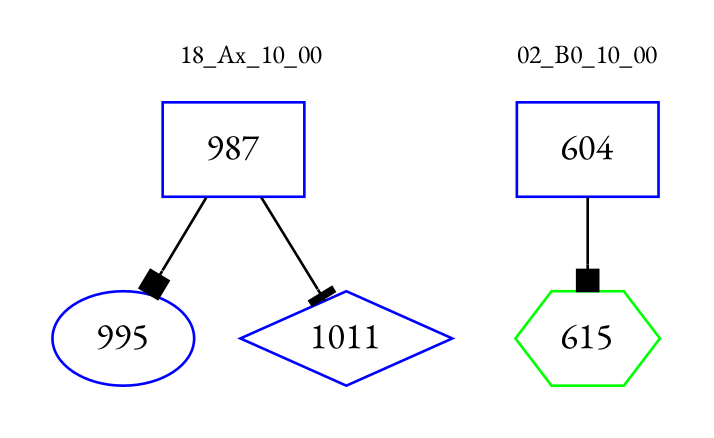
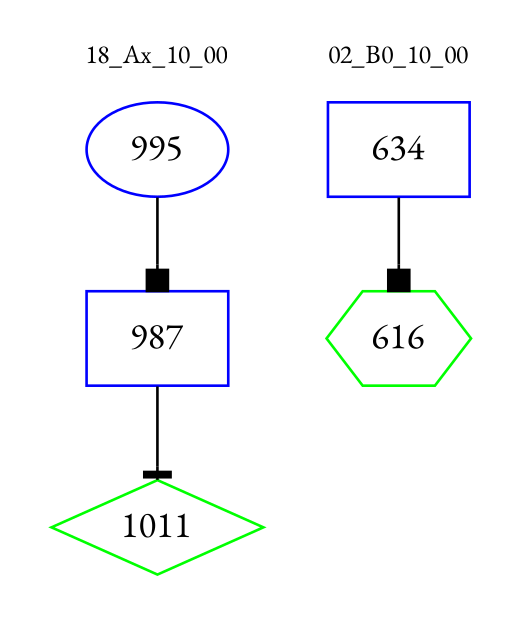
(588, 150) -> (399, 150)
(184, 234) -> (157, 231)
(346, 338) -> (157, 527)
(588, 338) -> (399, 338)
